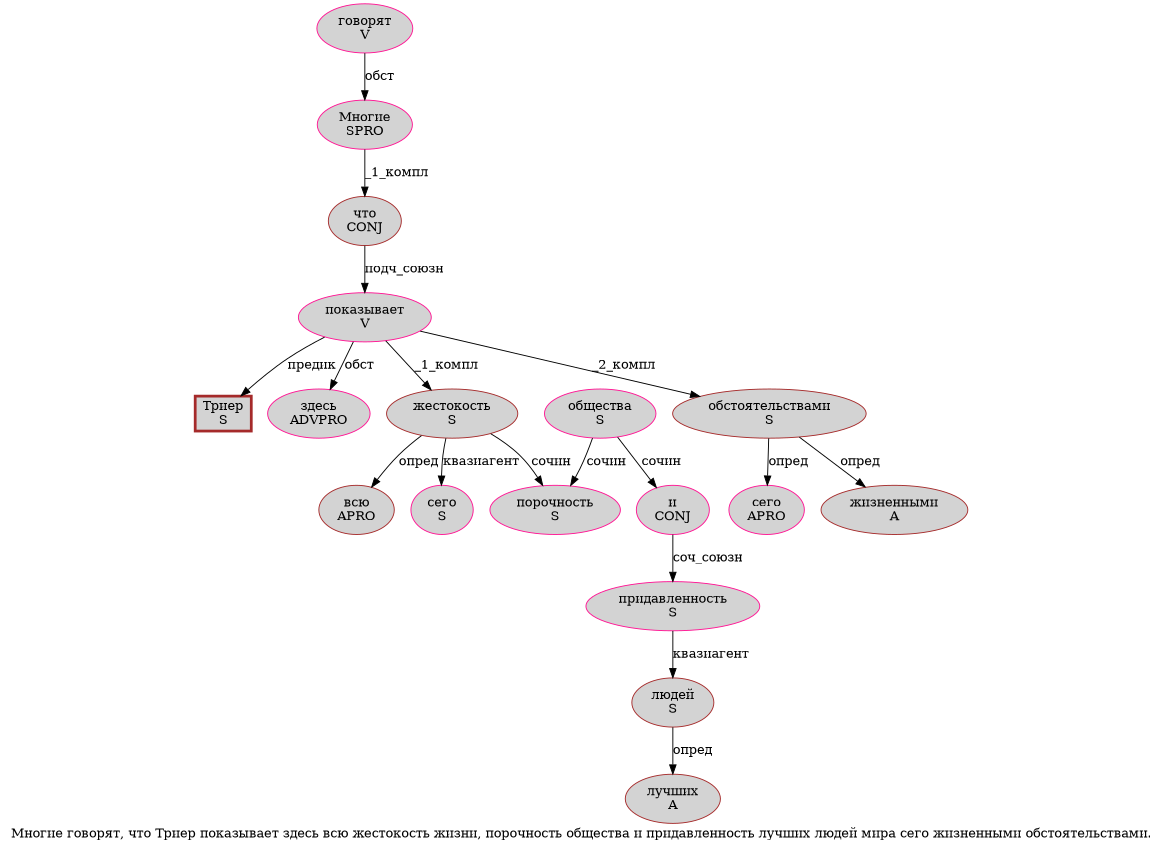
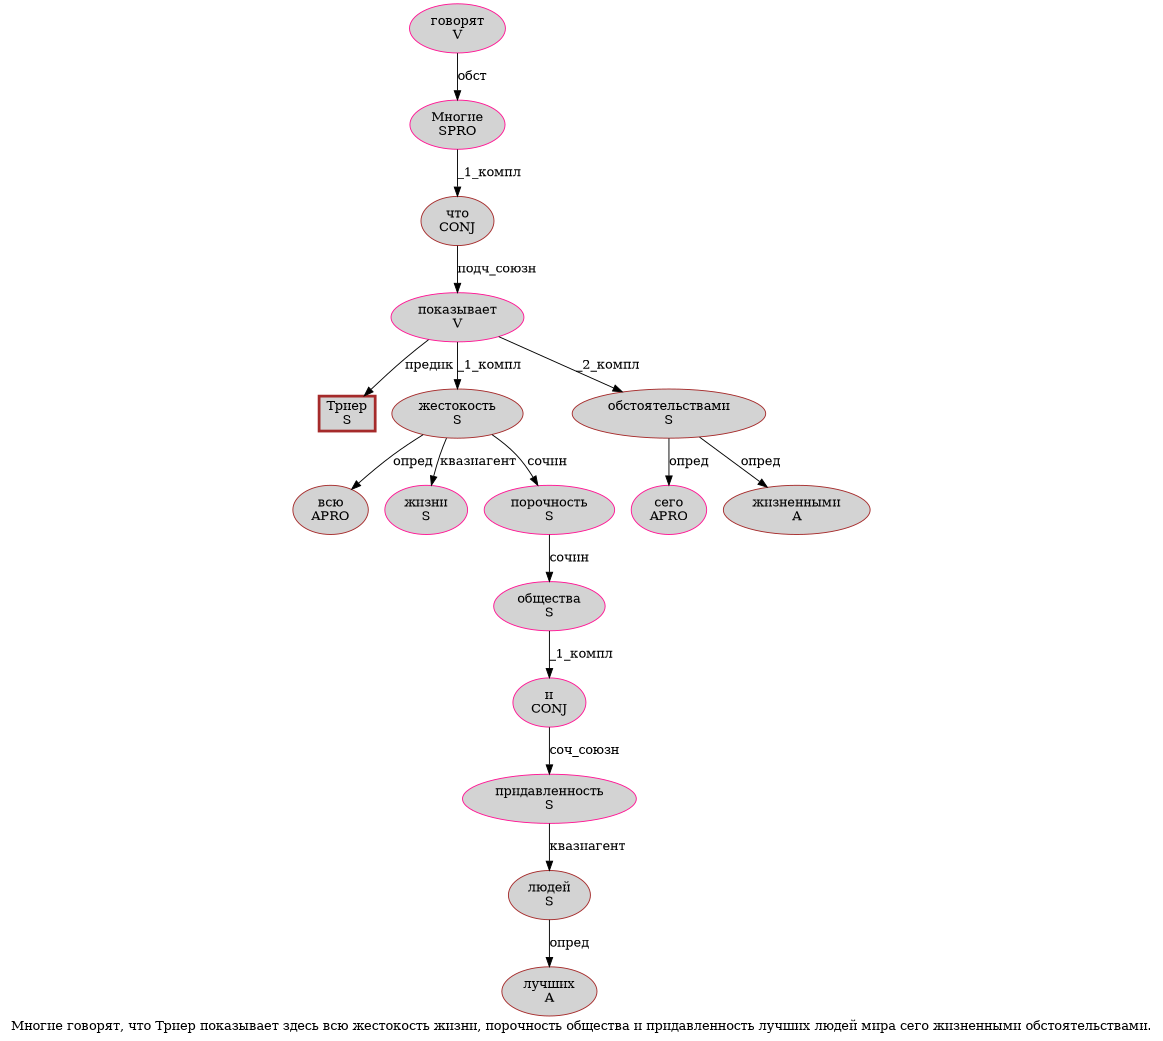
(319, 414) -> none
(585, 458) -> (549, 553)
(661, 462) -> (582, 654)
(442, 510) -> (426, 510)
